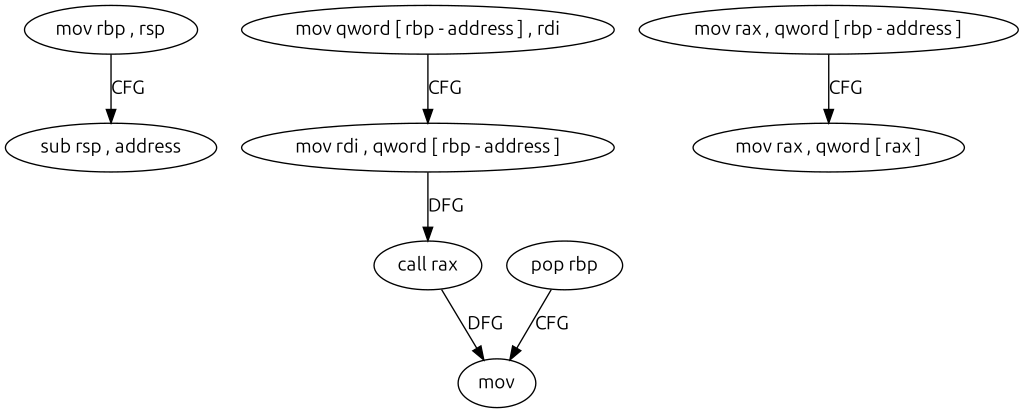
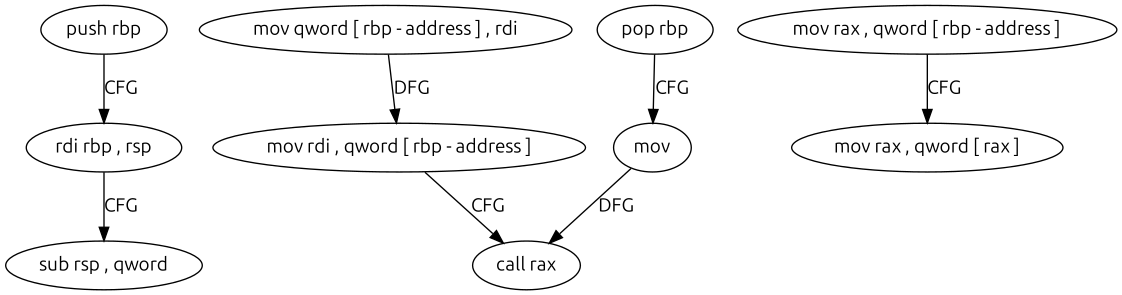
none -> (104, 30)
(111, 30) -> (104, 148)
(445, 89) -> (412, 89)
(111, 148) -> (104, 265)
(446, 207) -> (488, 207)
(459, 319) -> (595, 201)
